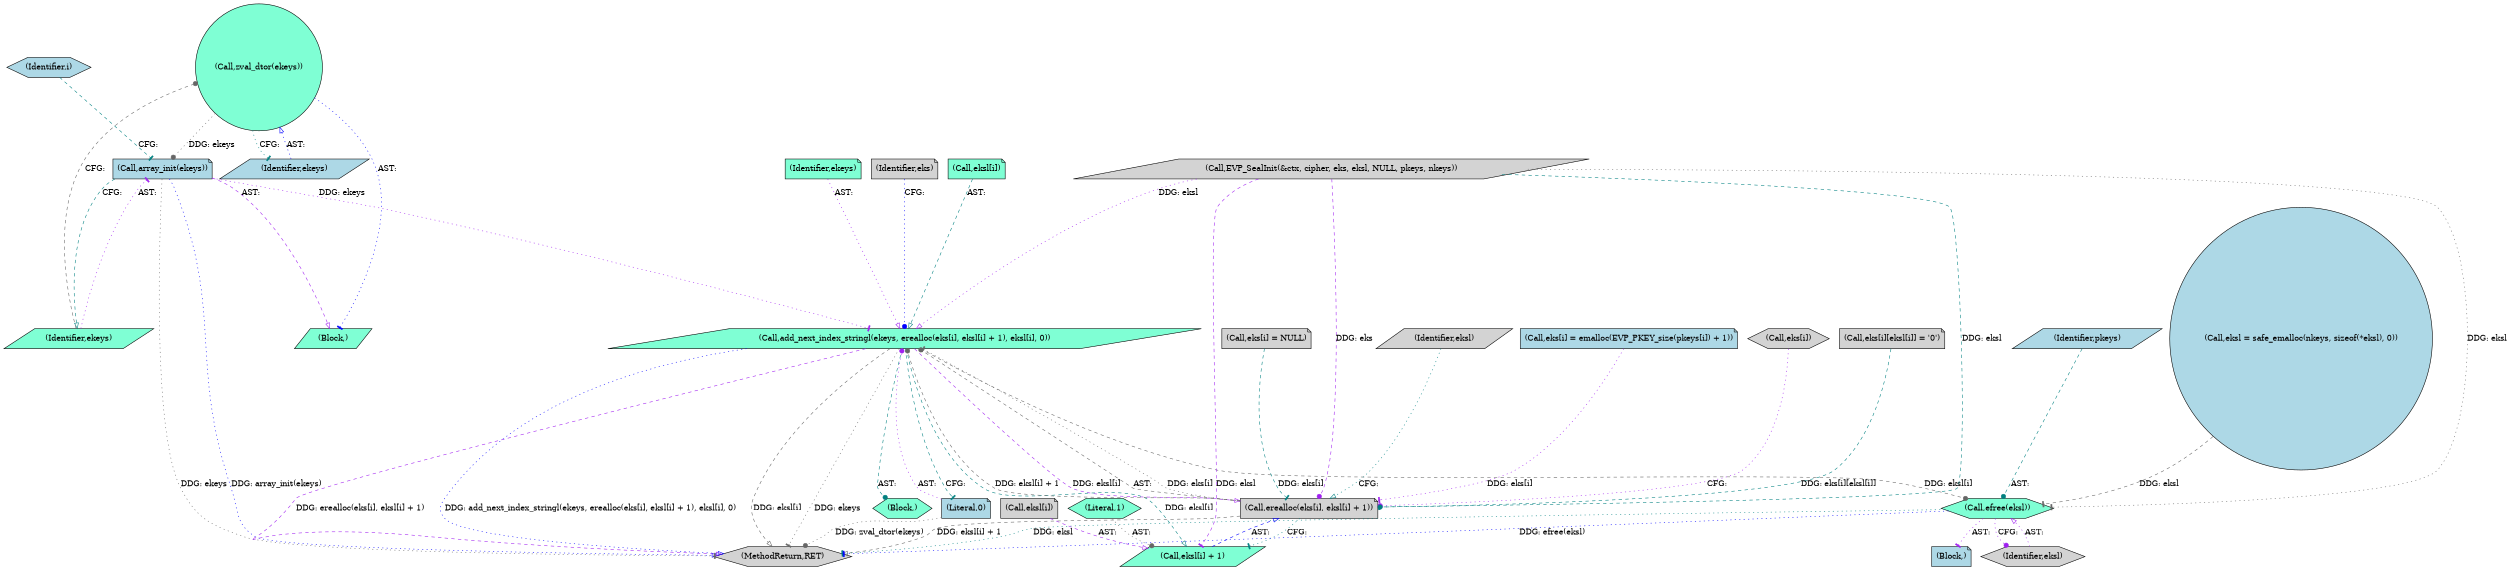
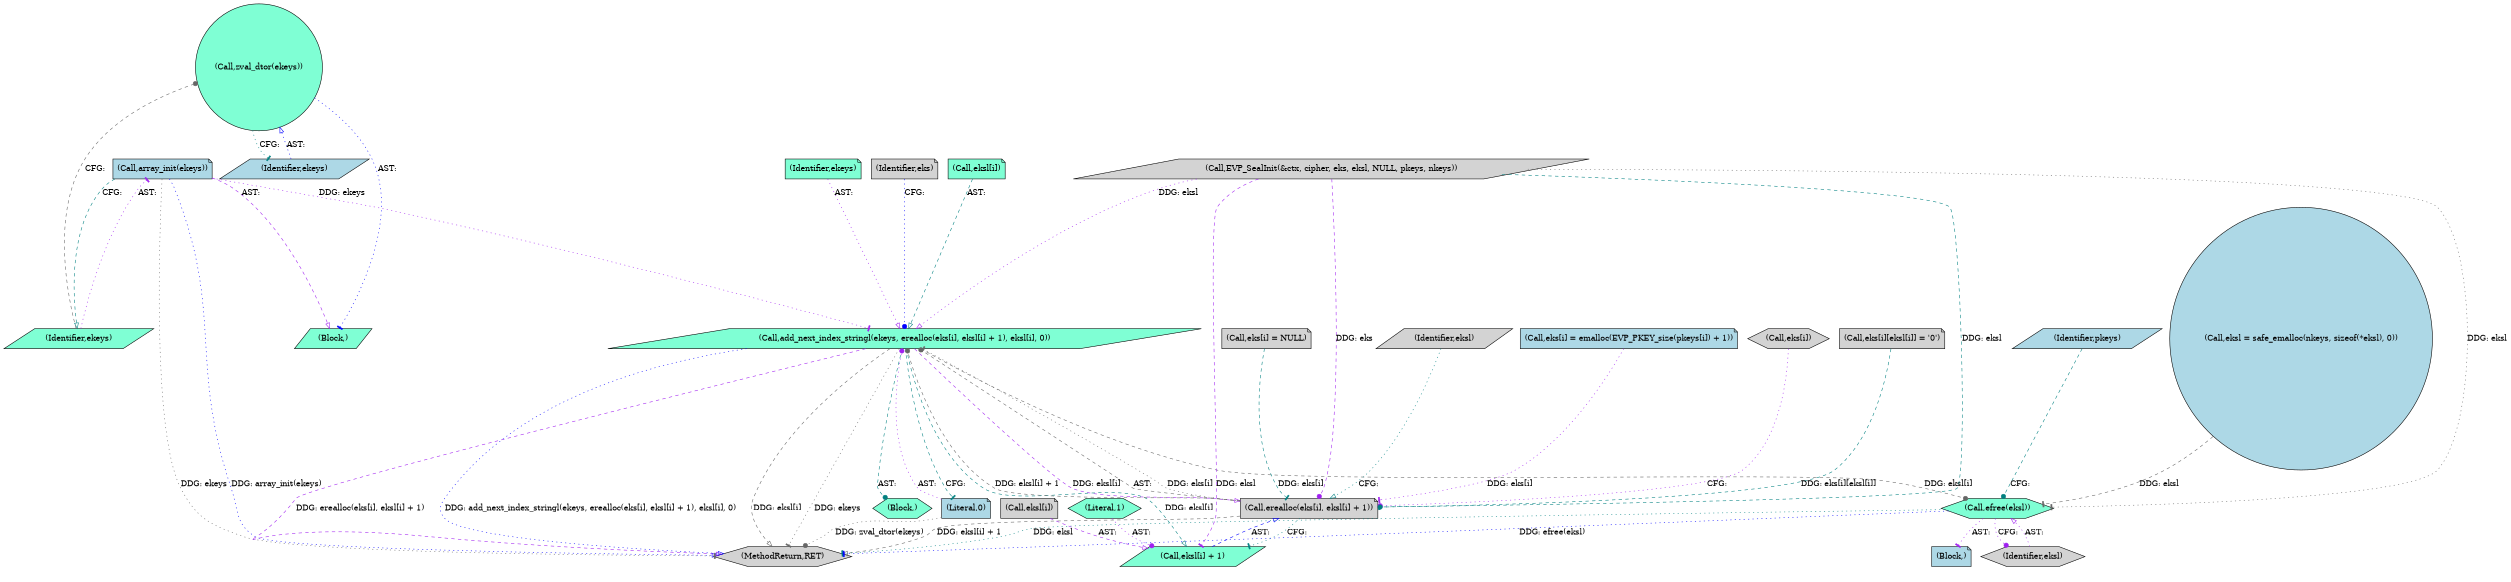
(49, 67) -> none
(195, 134) -> none
(2021, 484) -> (2021, 484)
(1129, 534) -> (1129, 534)
